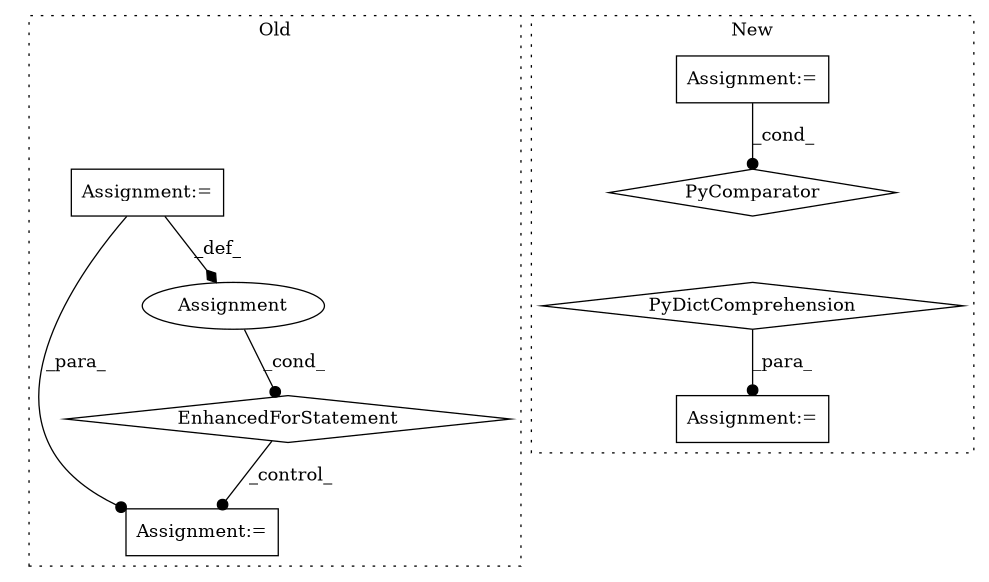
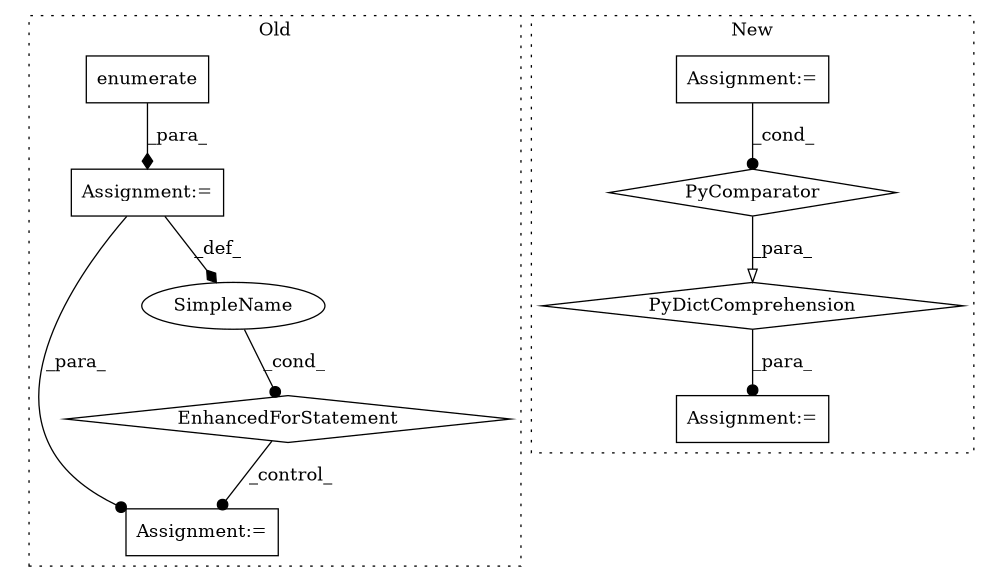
none -> (147, 79)
none -> (753, 243)
(233, 306) -> (233, 306)
